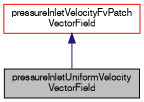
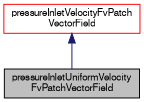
(72, 83) -> (72, 83)
